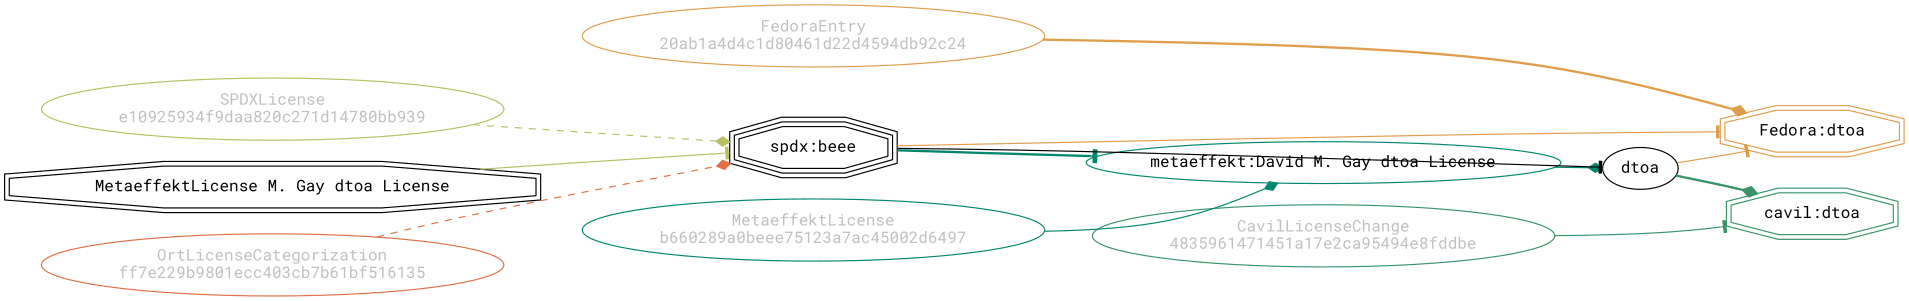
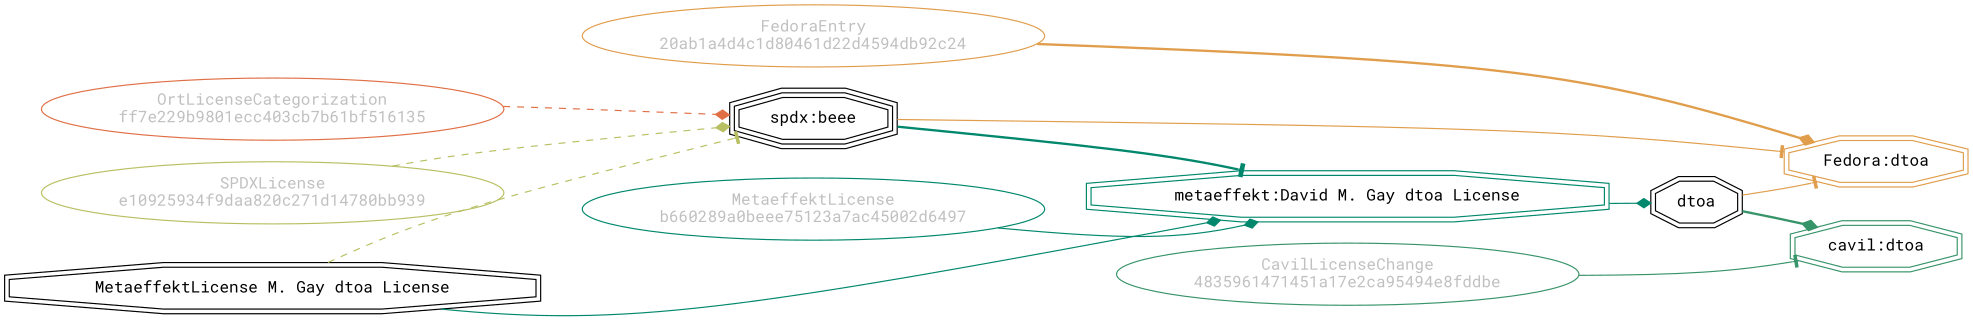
(1247, 156) -> none
(602, 161) -> (528, 192)
(1324, 163) -> (1348, 196)
(1640, 168) -> (1697, 202)
none -> (826, 290)
